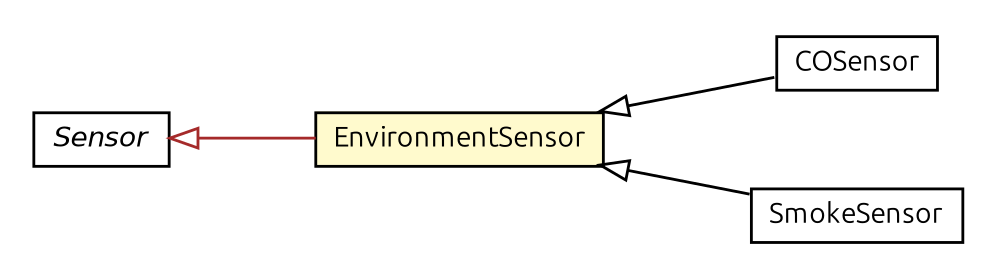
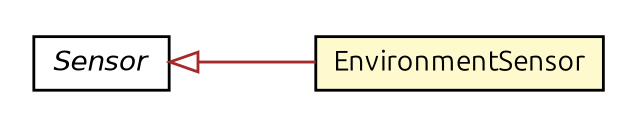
(856, 62) -> none
(856, 214) -> none
